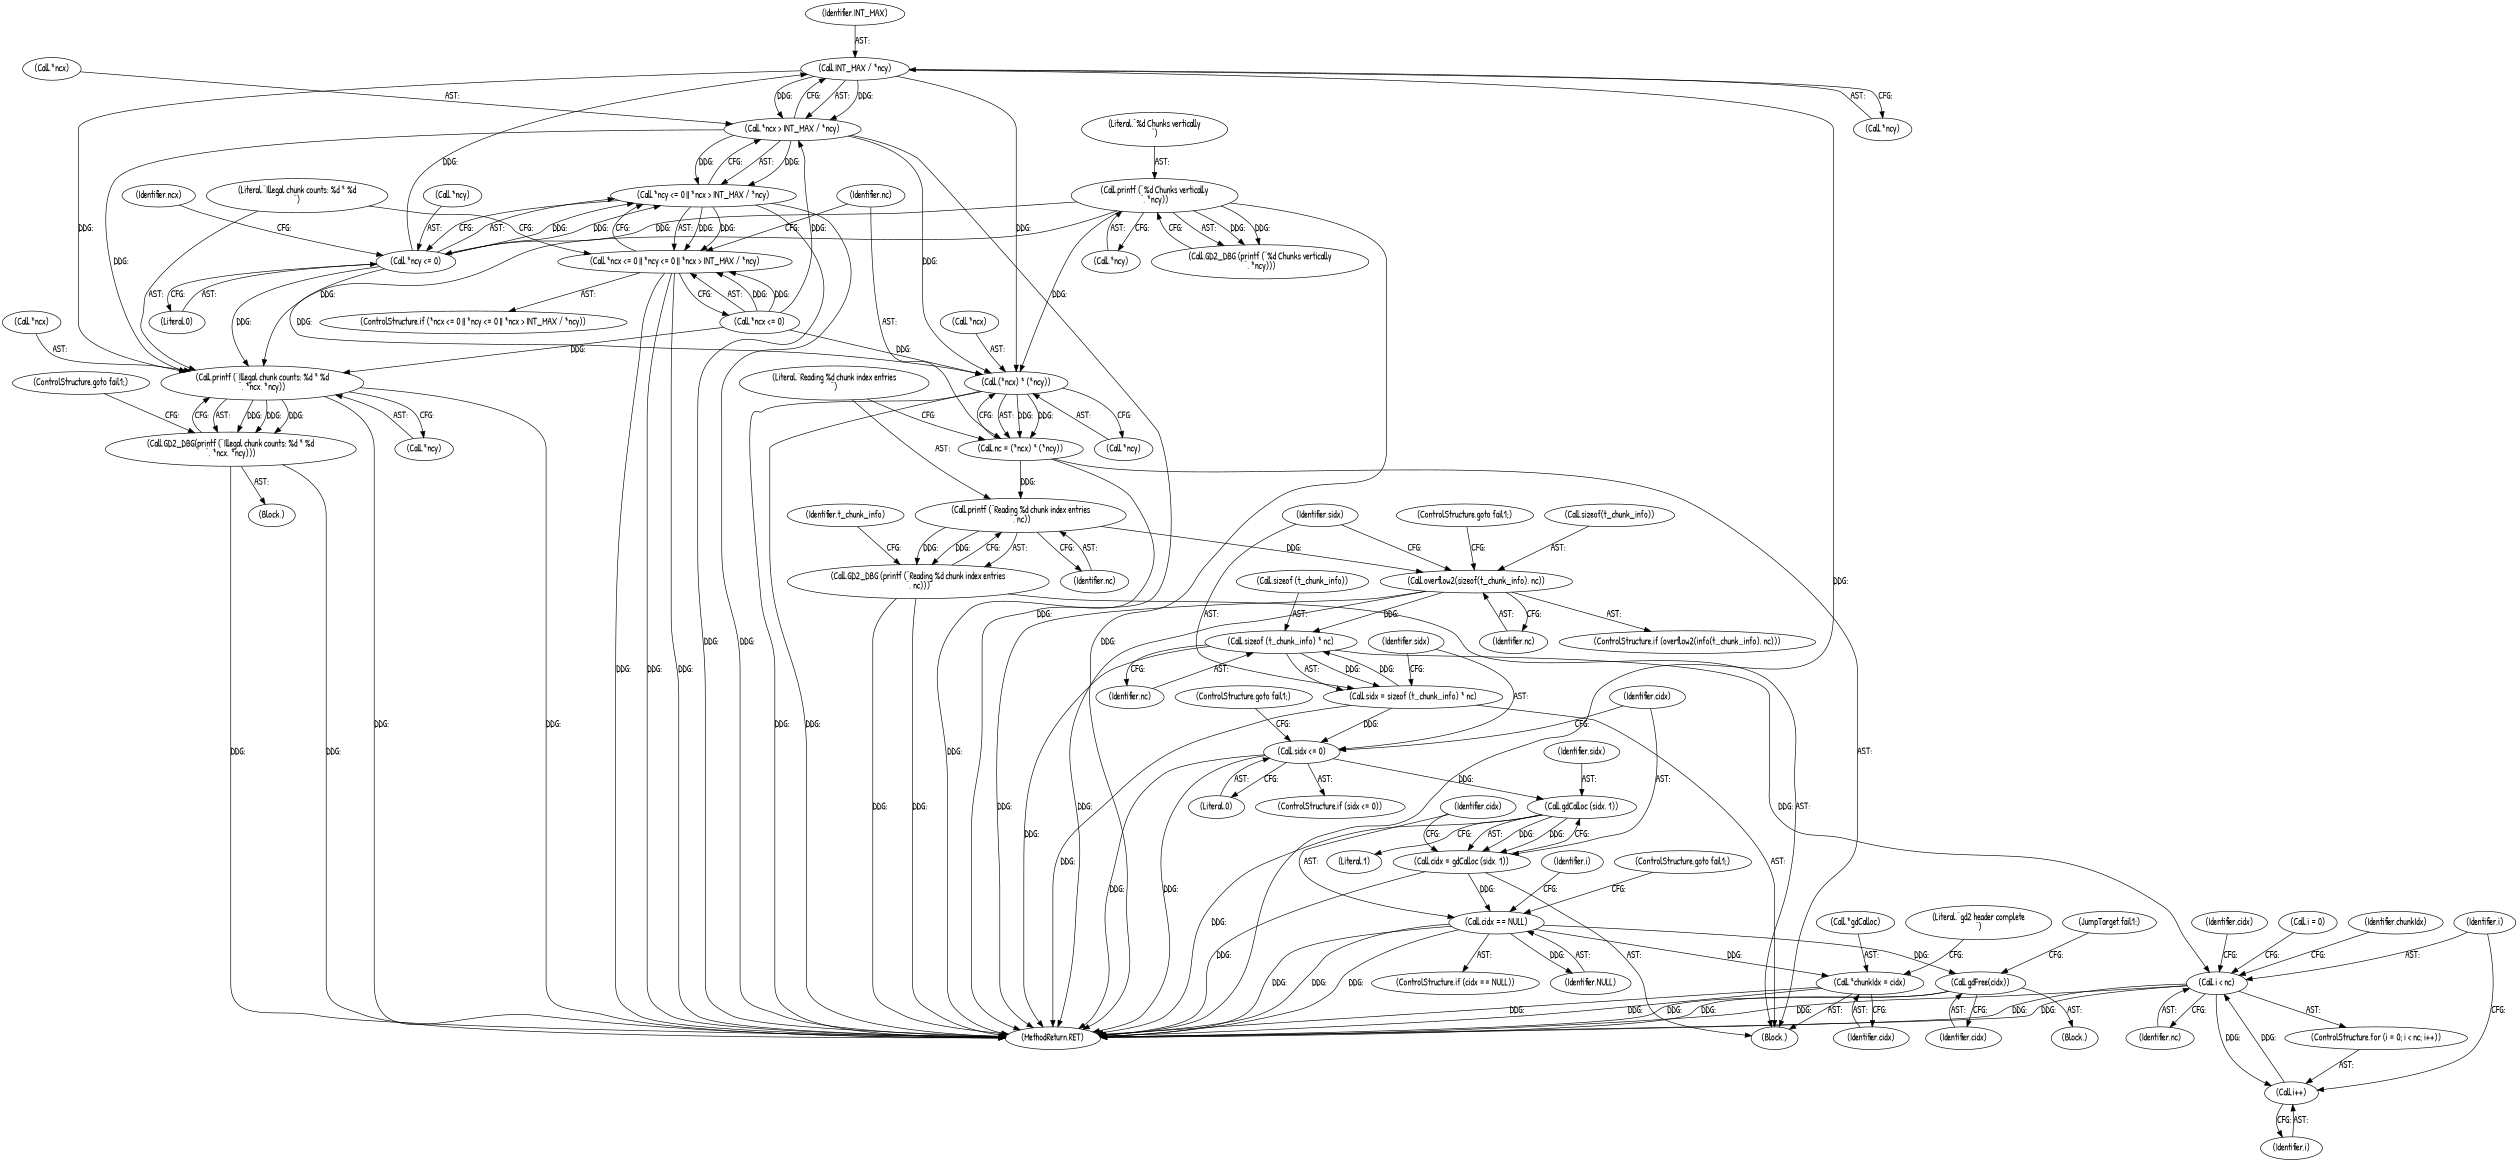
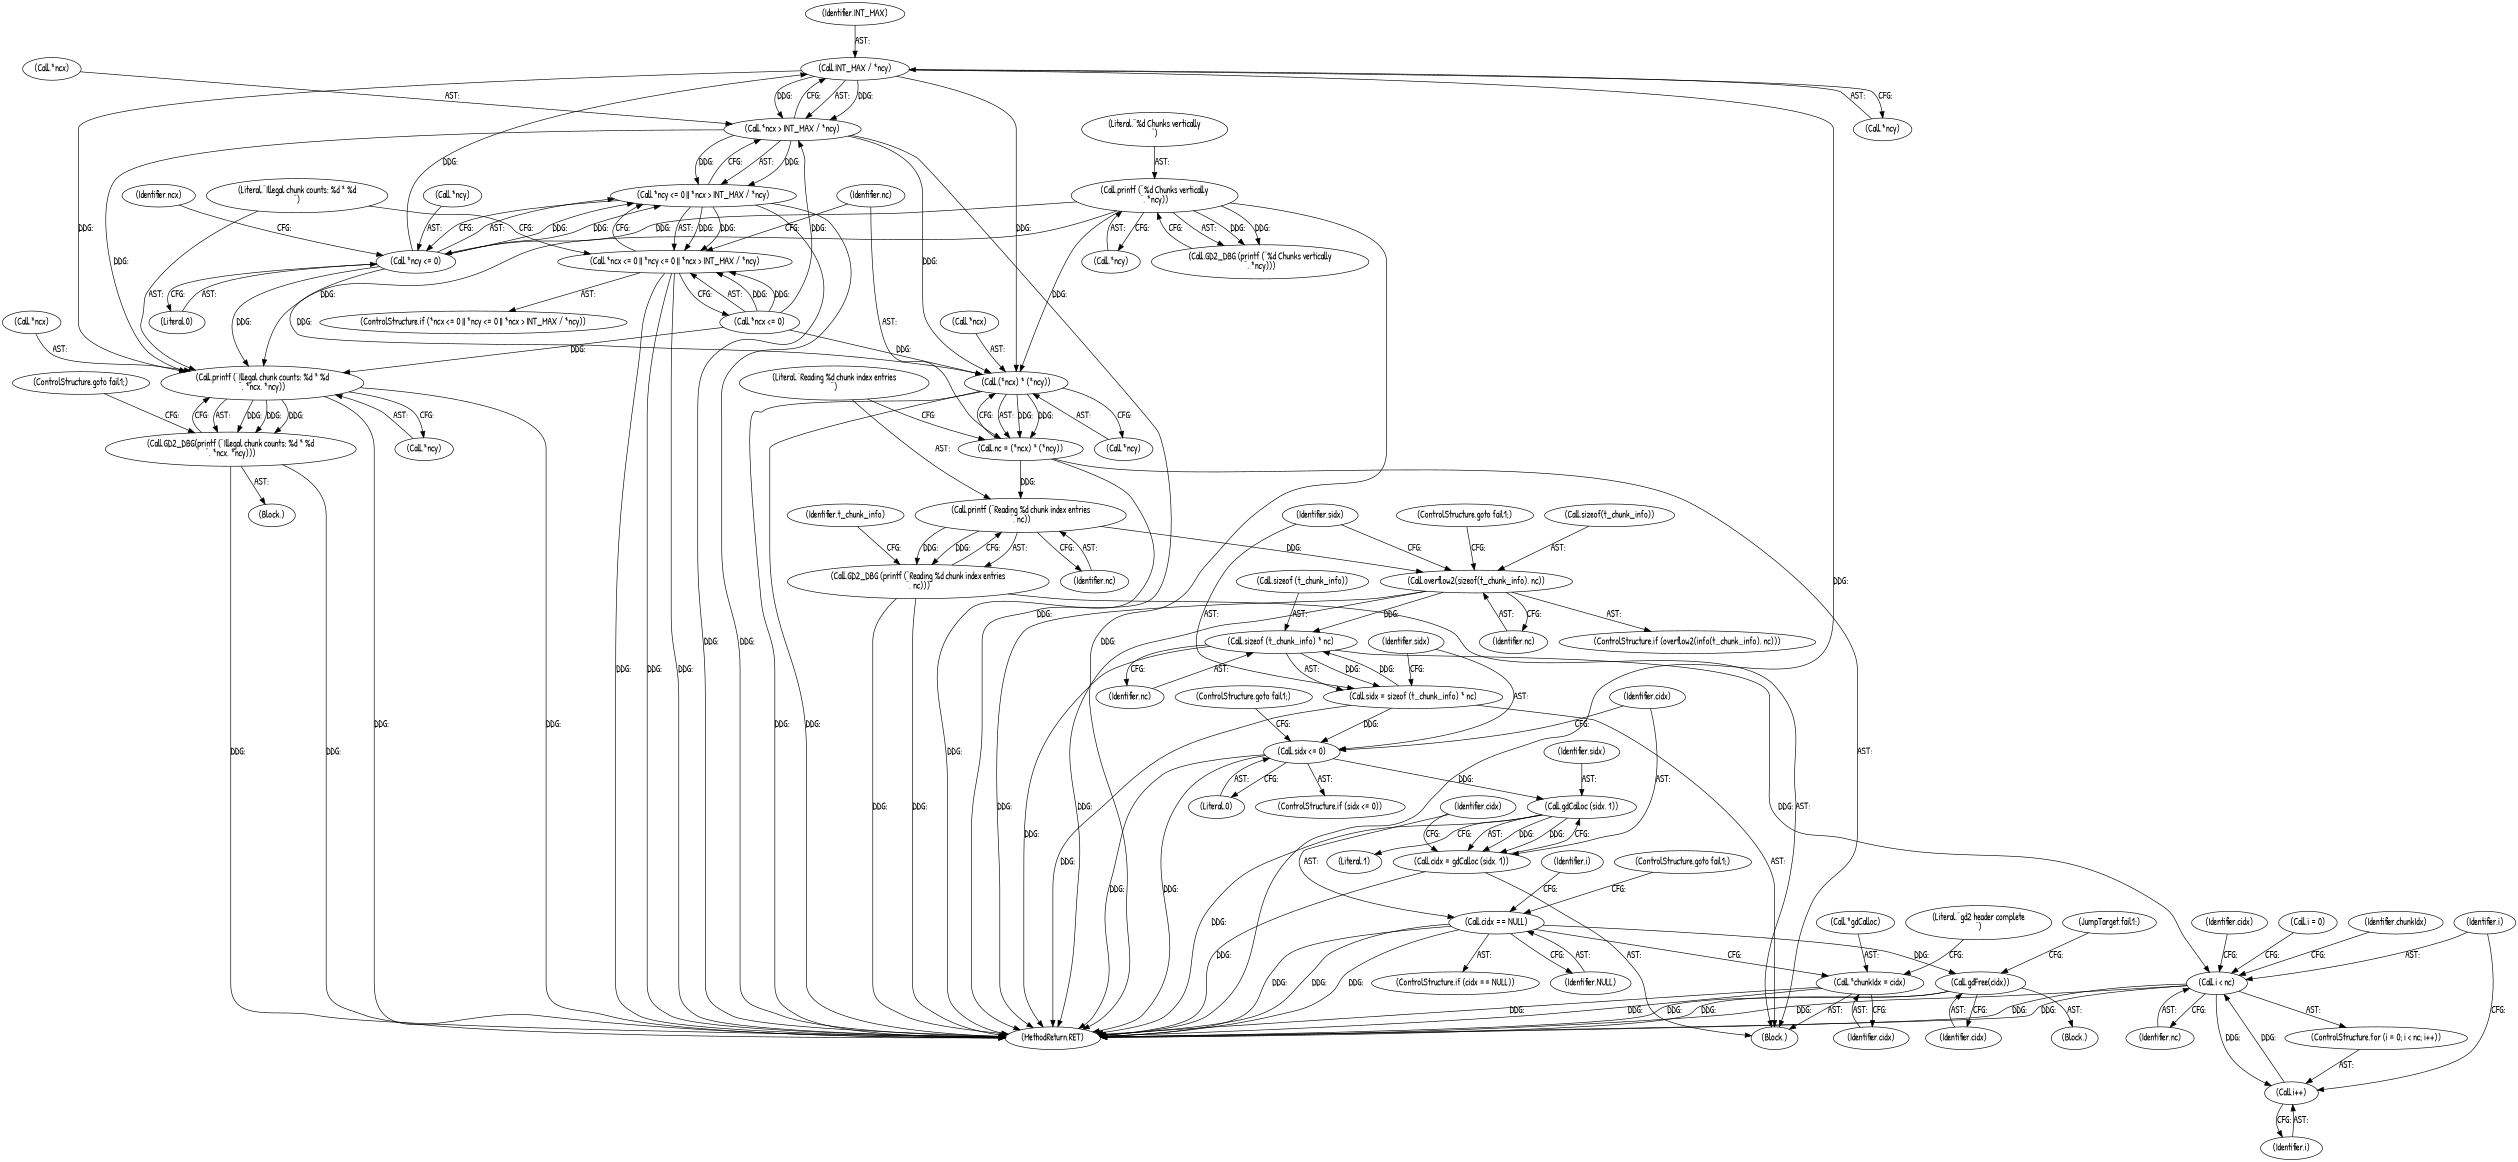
(1478, 890) -> none
(1558, 956) -> (1558, 956)
(1736, 956) -> (1736, 956)
